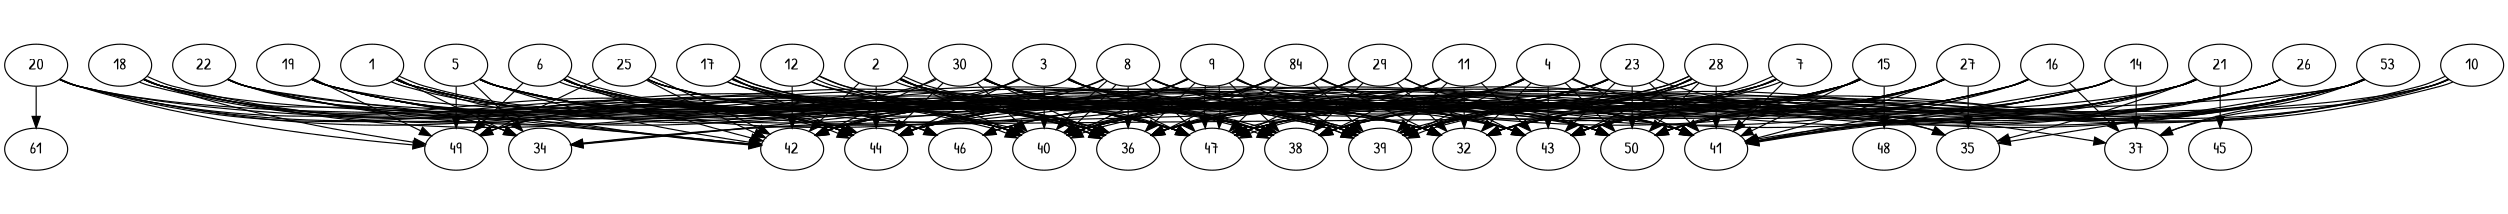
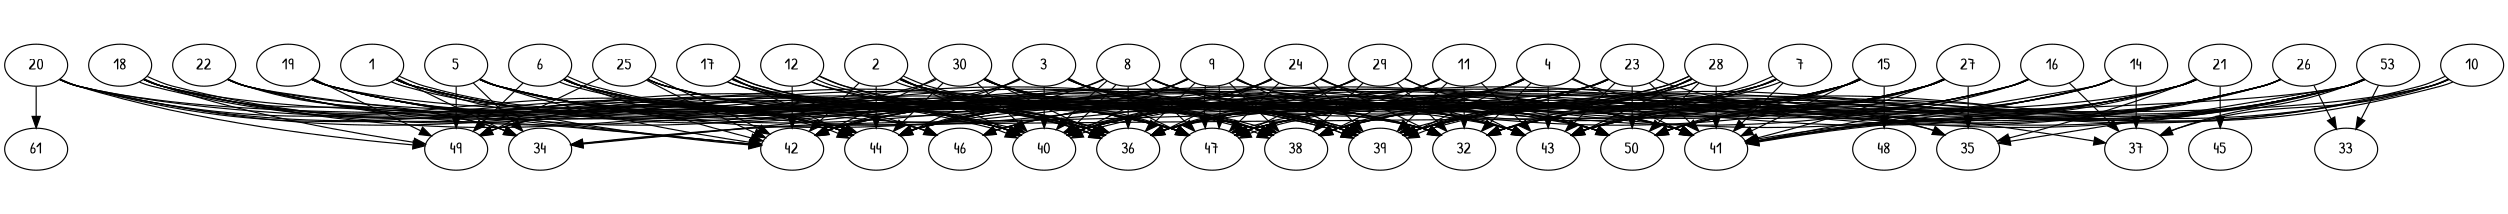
(1296, 65) -> (1296, 65)
(1586, 103) -> none
none -> (2346, 149)
